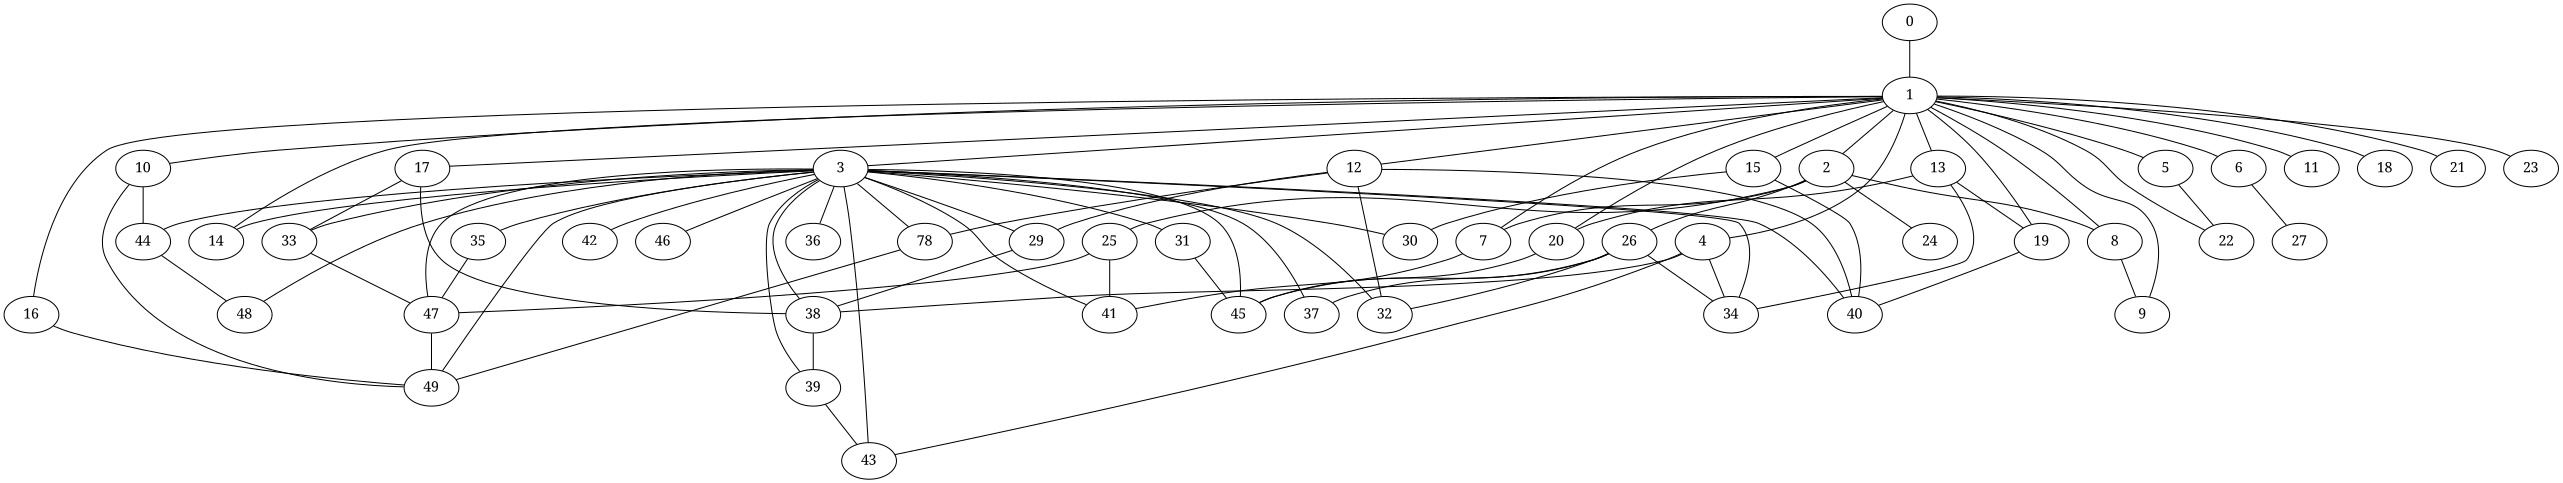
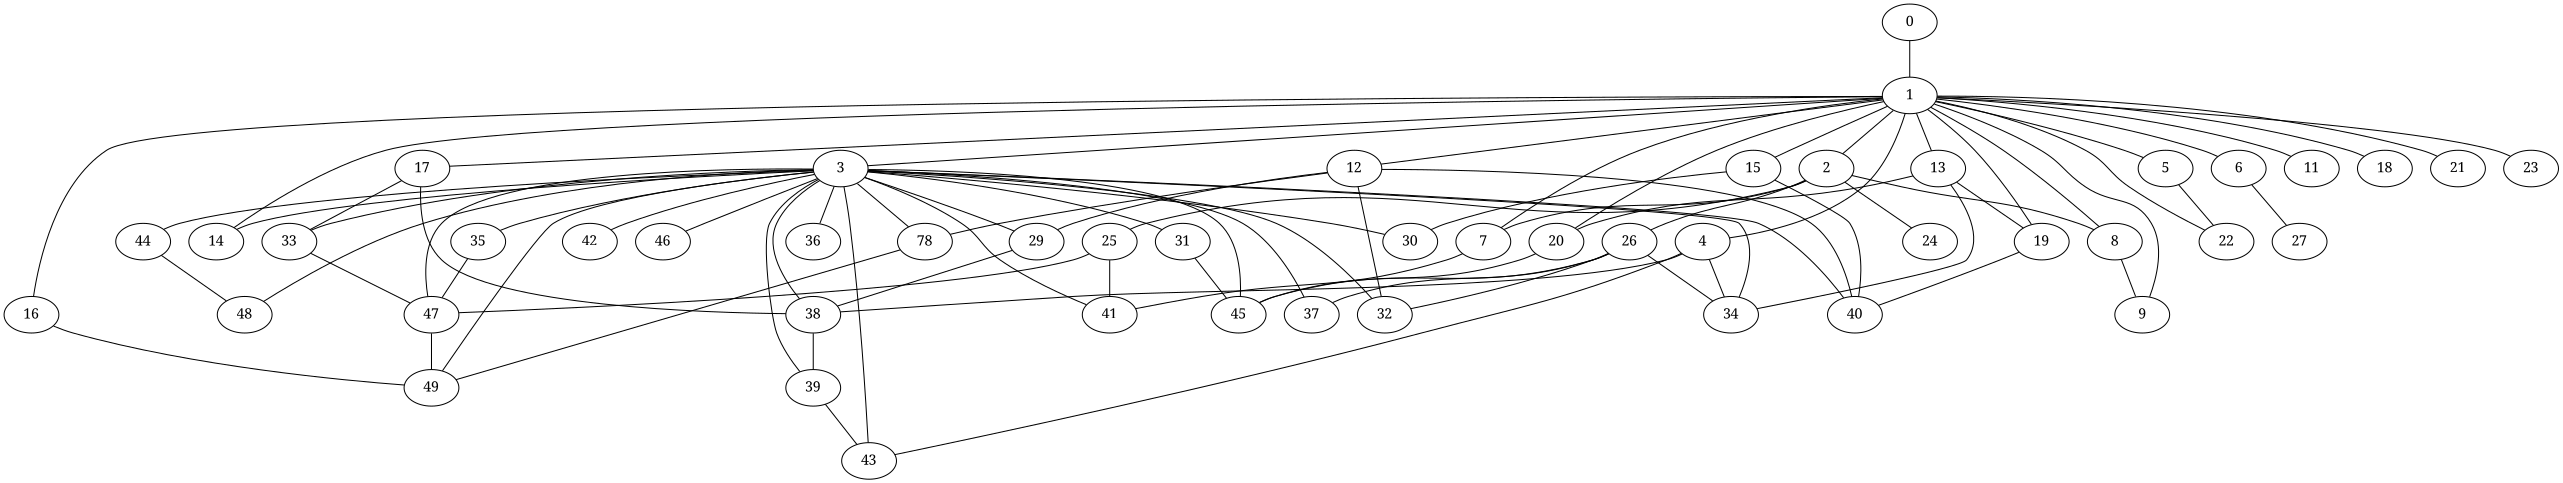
(143, 169) -> none
